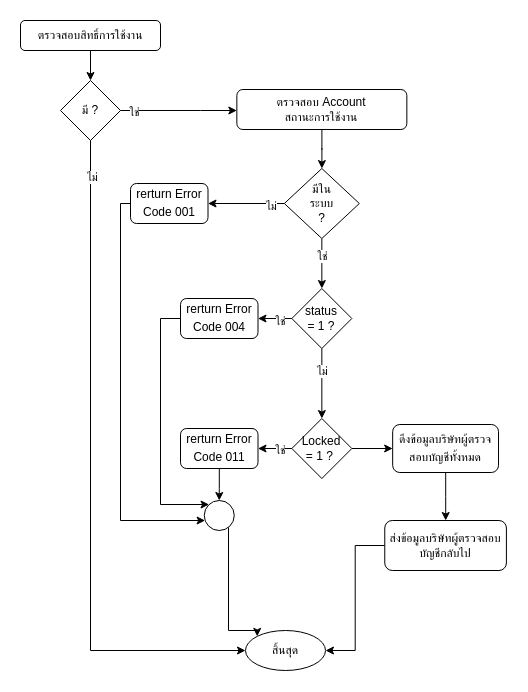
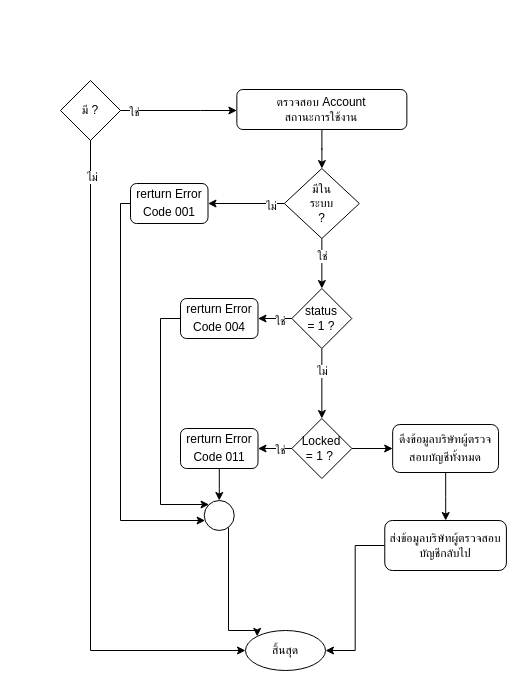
(91, 36) -> none
(91, 70) -> none
